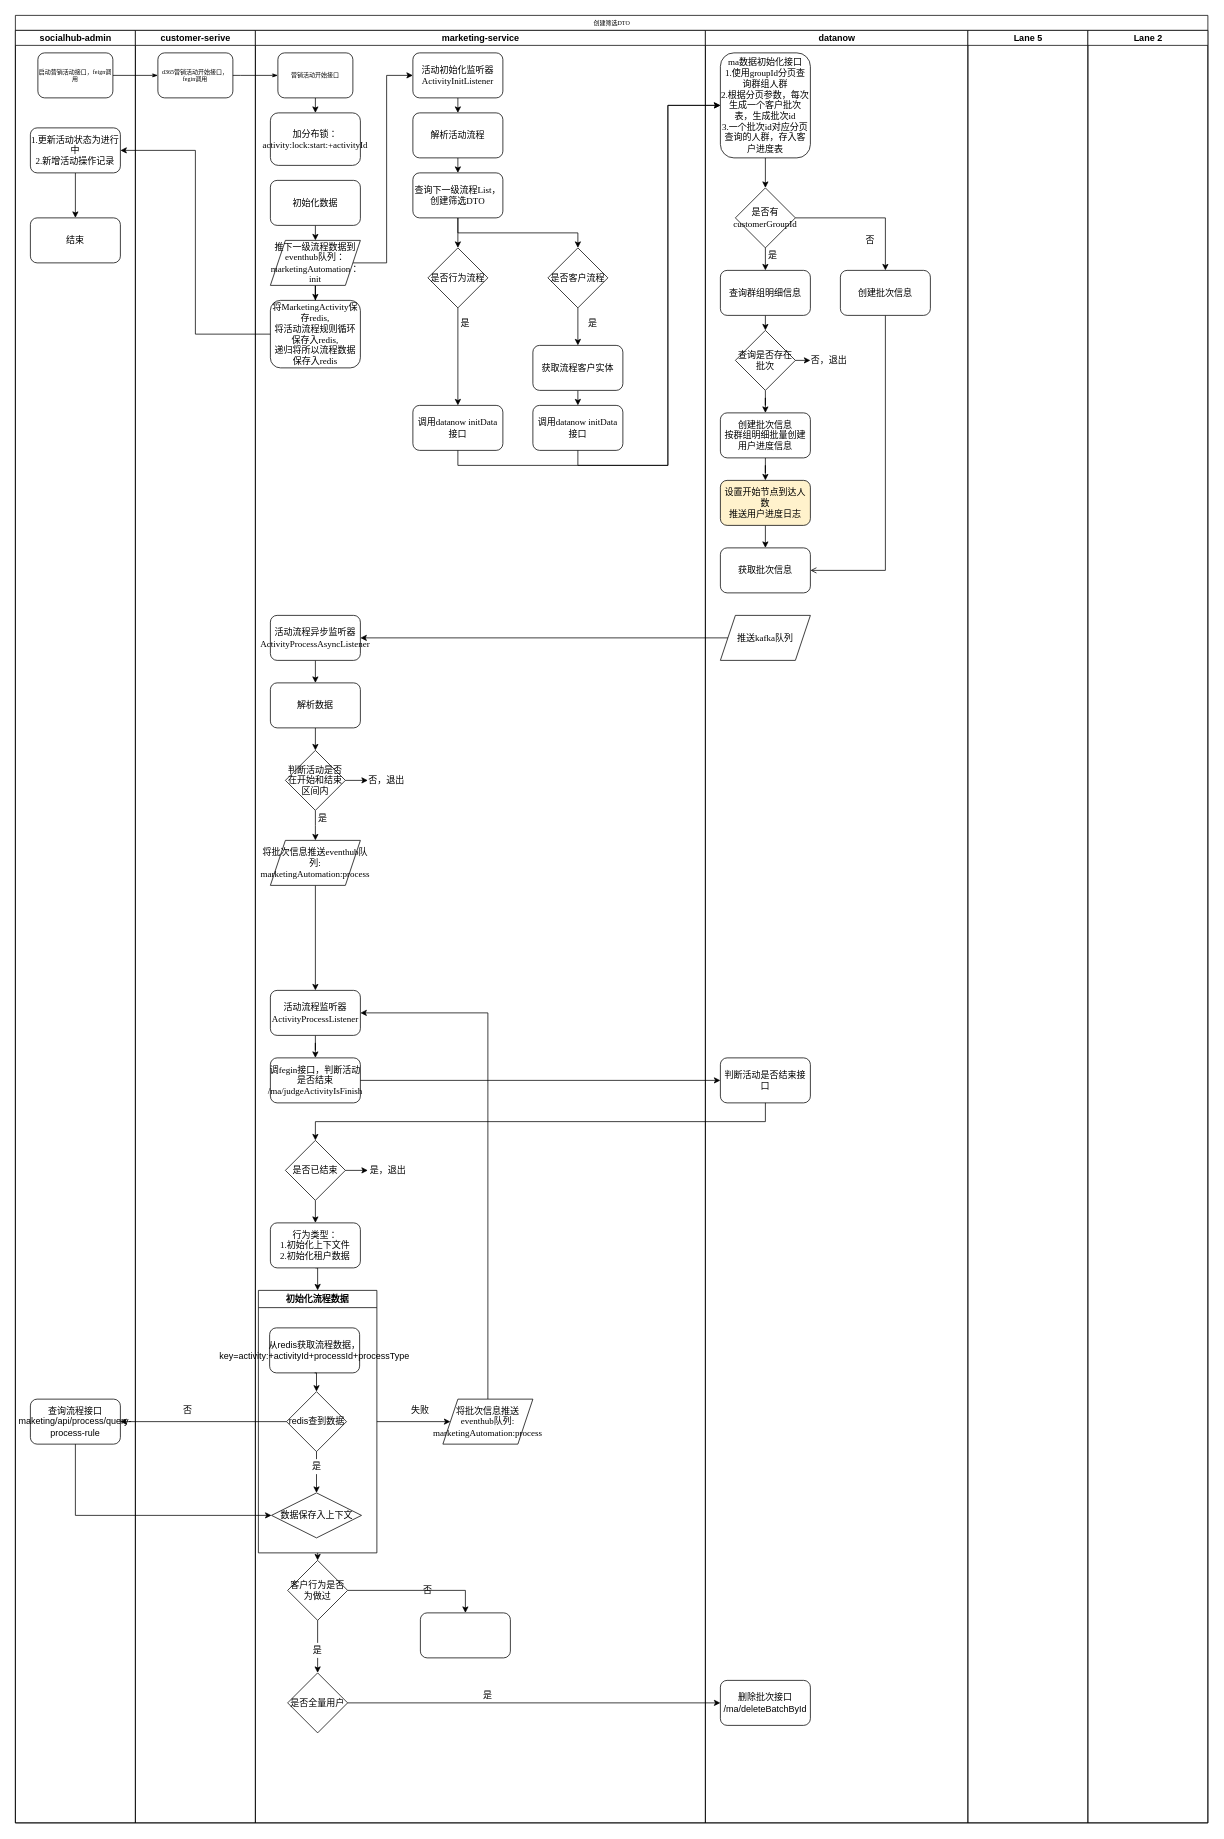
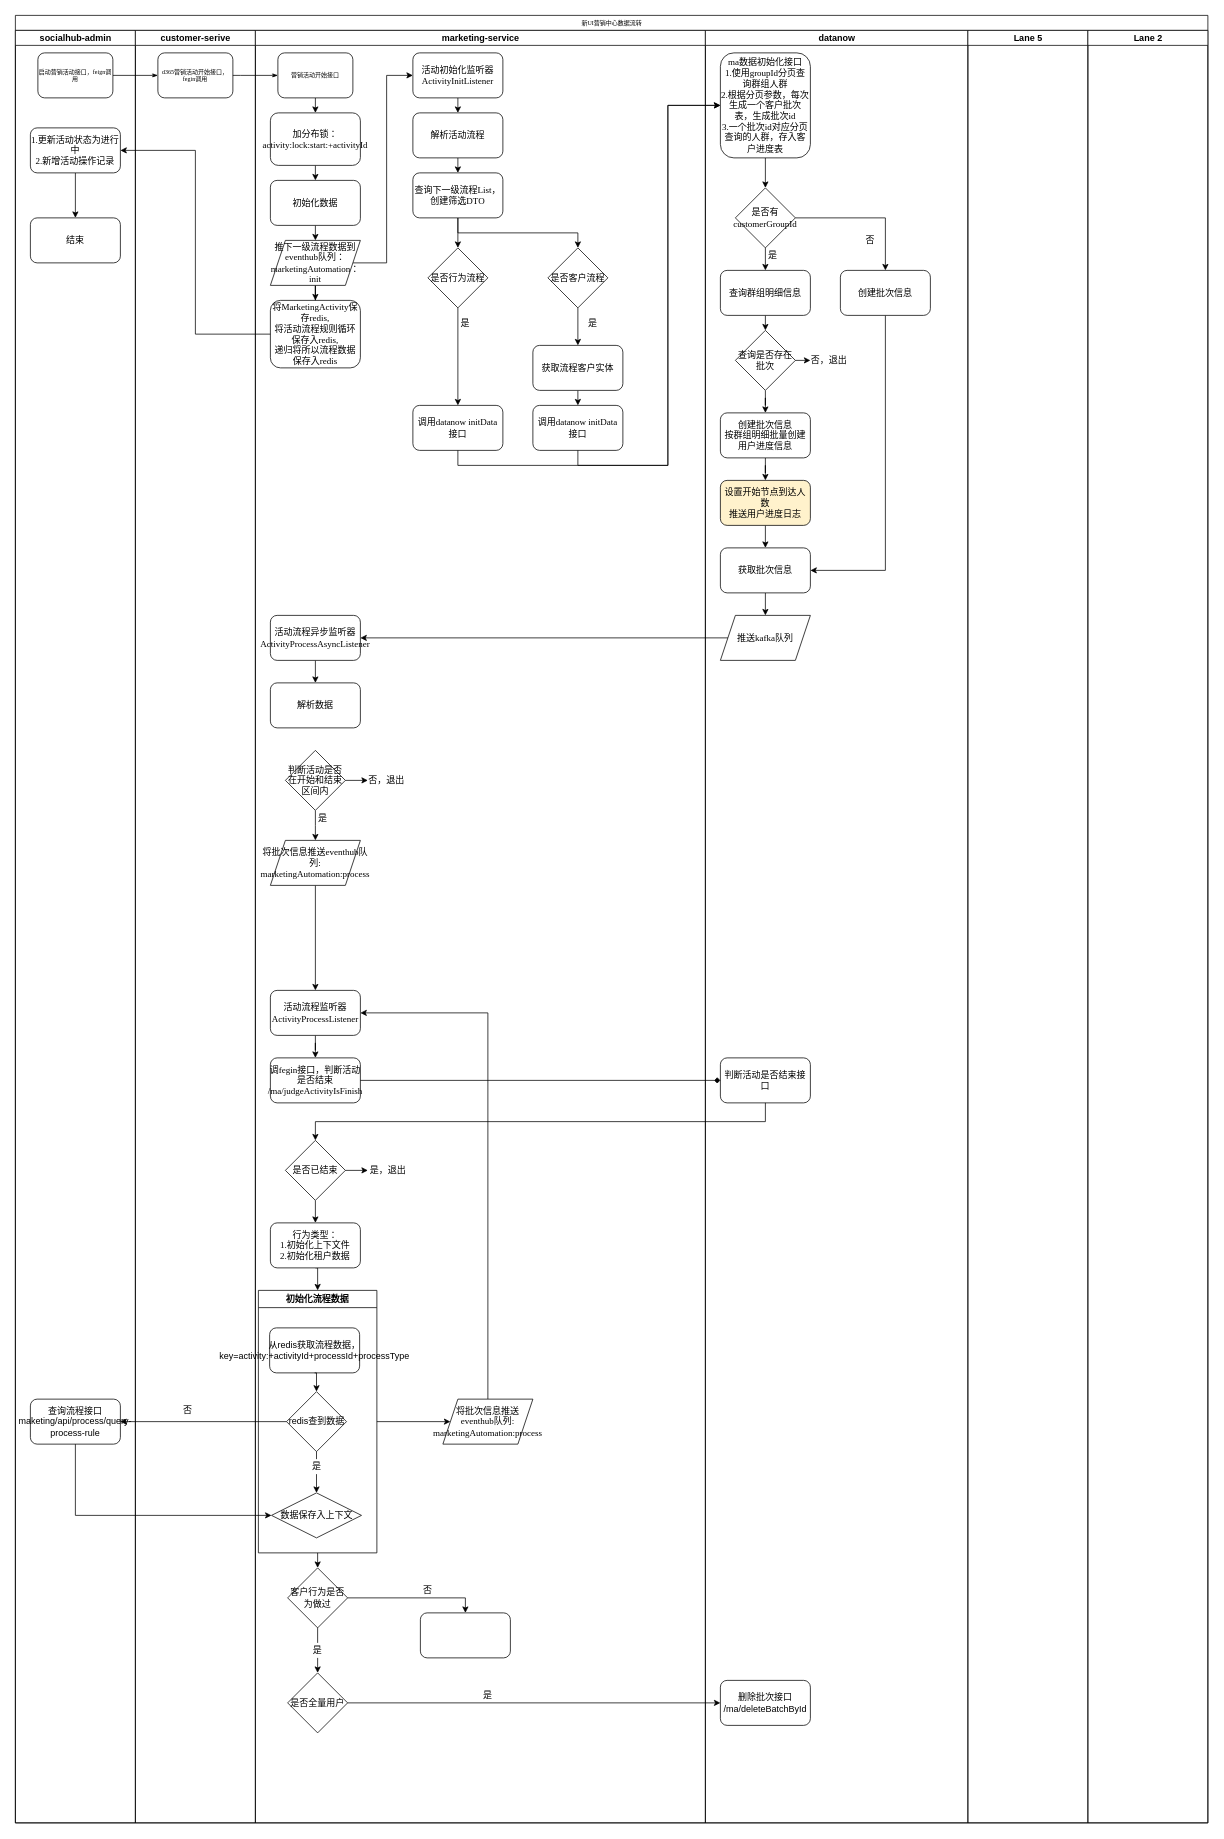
(612, 23) -> (612, 23)
none -> (315, 170)
(815, 570) -> (817, 570)
none -> (765, 601)
(315, 736) -> none
(714, 1080) -> (713, 1080)
(420, 1410) -> none
(318, 1590) -> (318, 1598)
